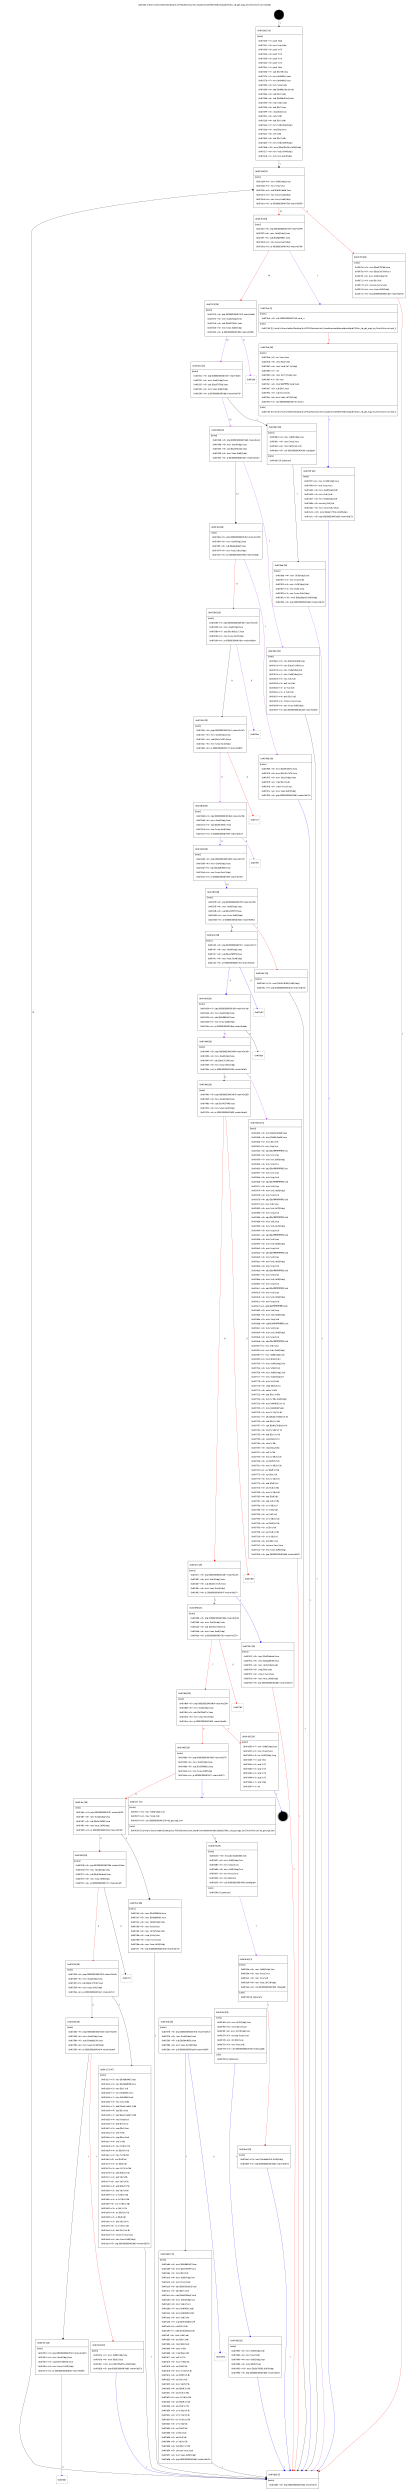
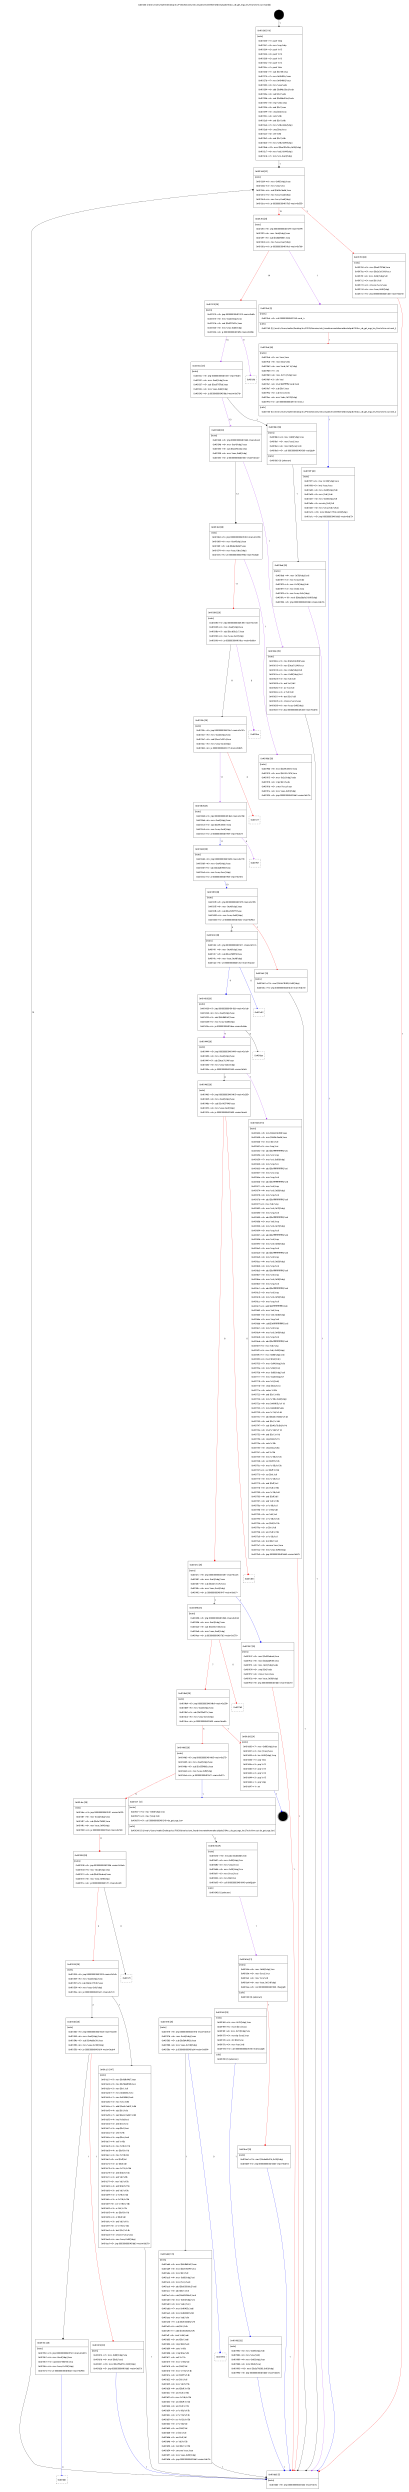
(309, 1634) -> none
(155, 1926) -> none
